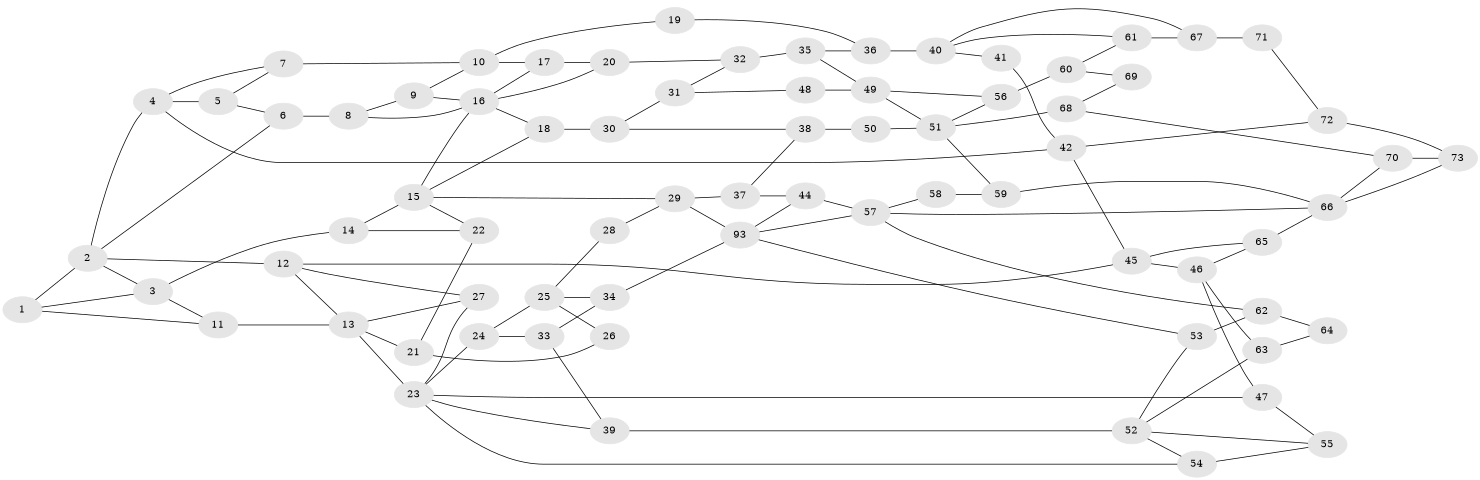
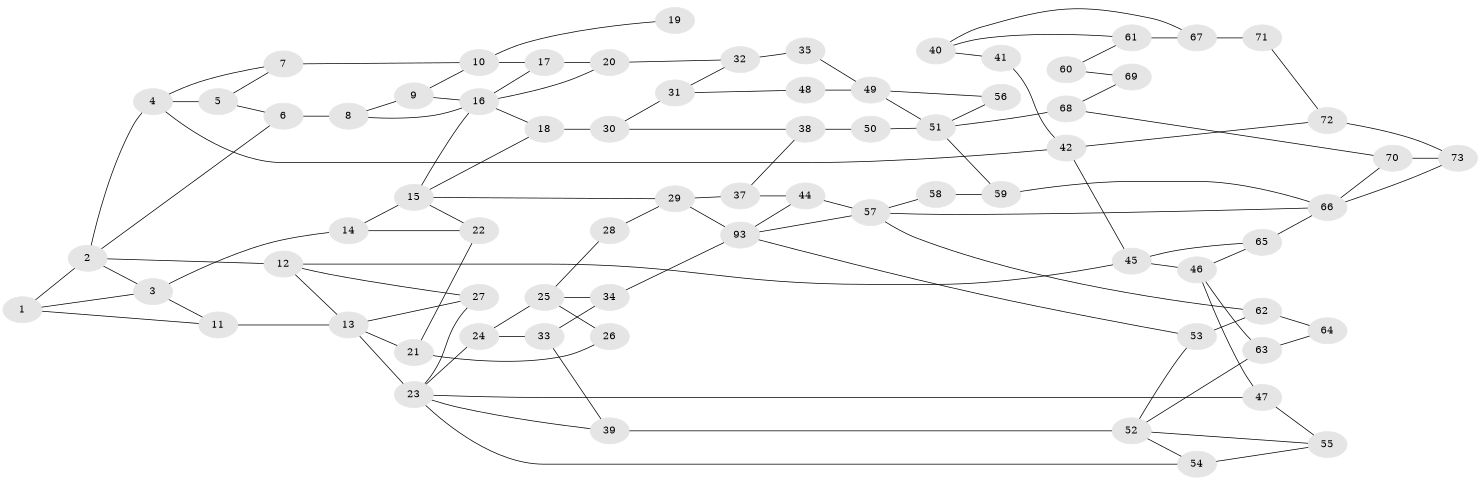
(871, 51) -> none
(1034, 84) -> none
